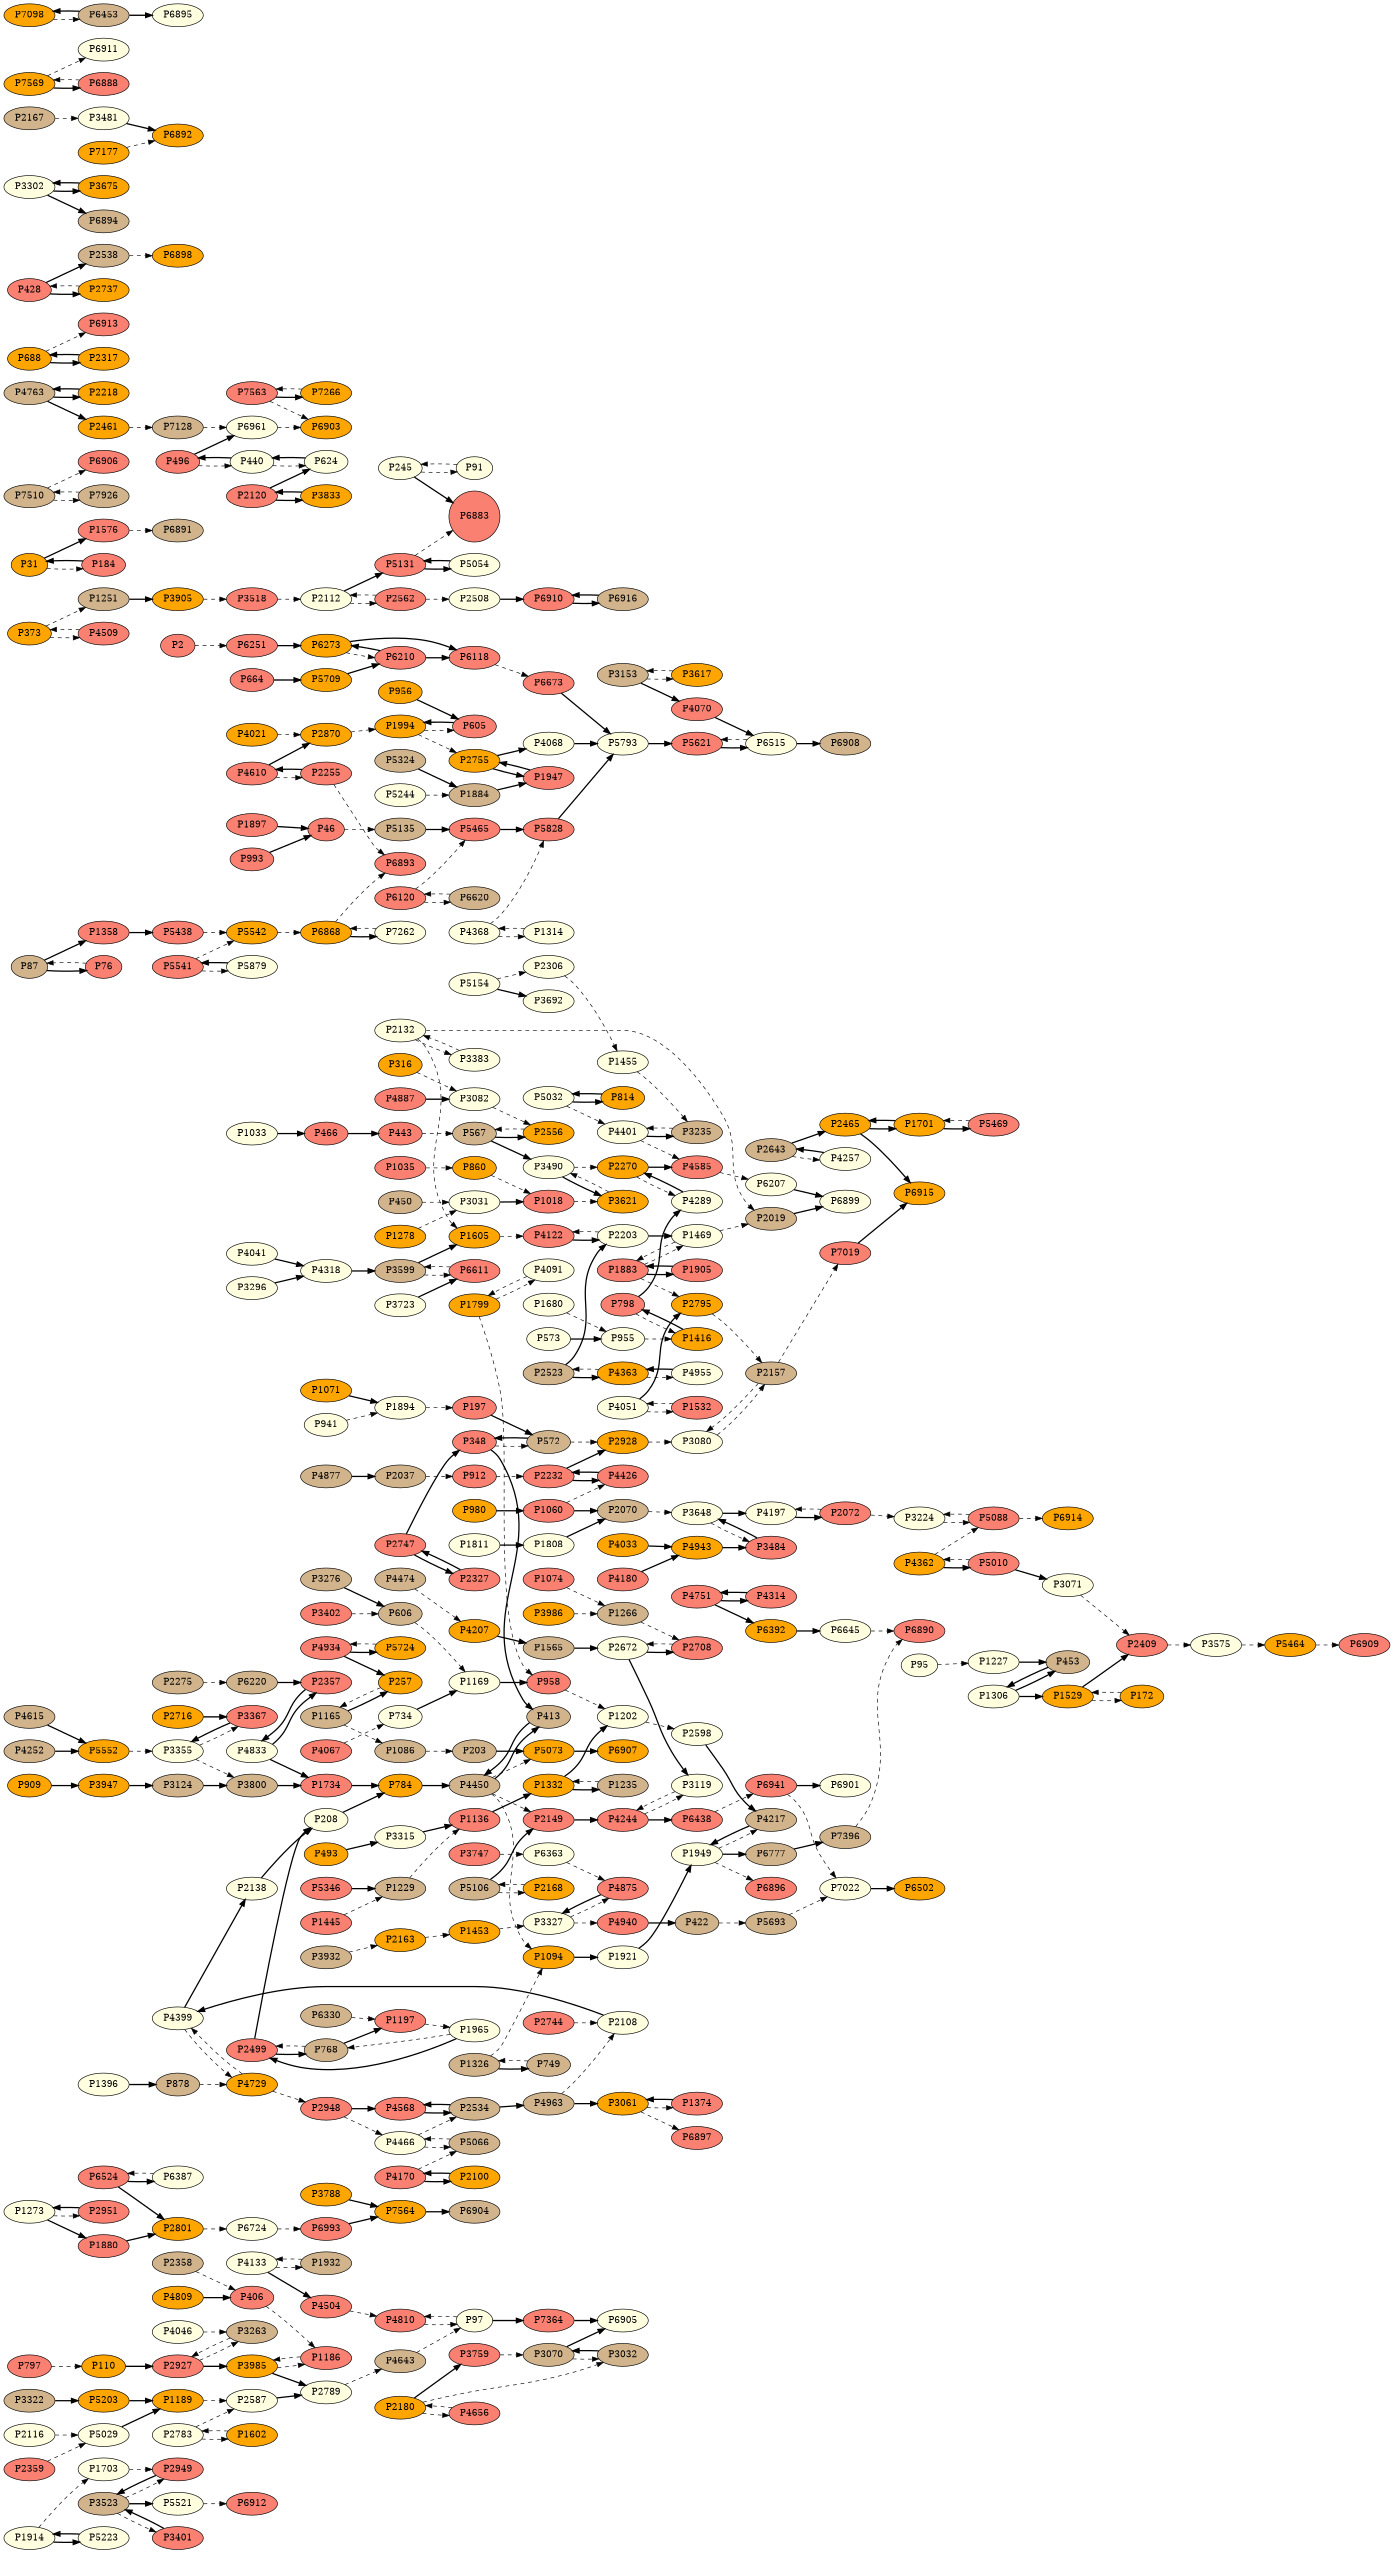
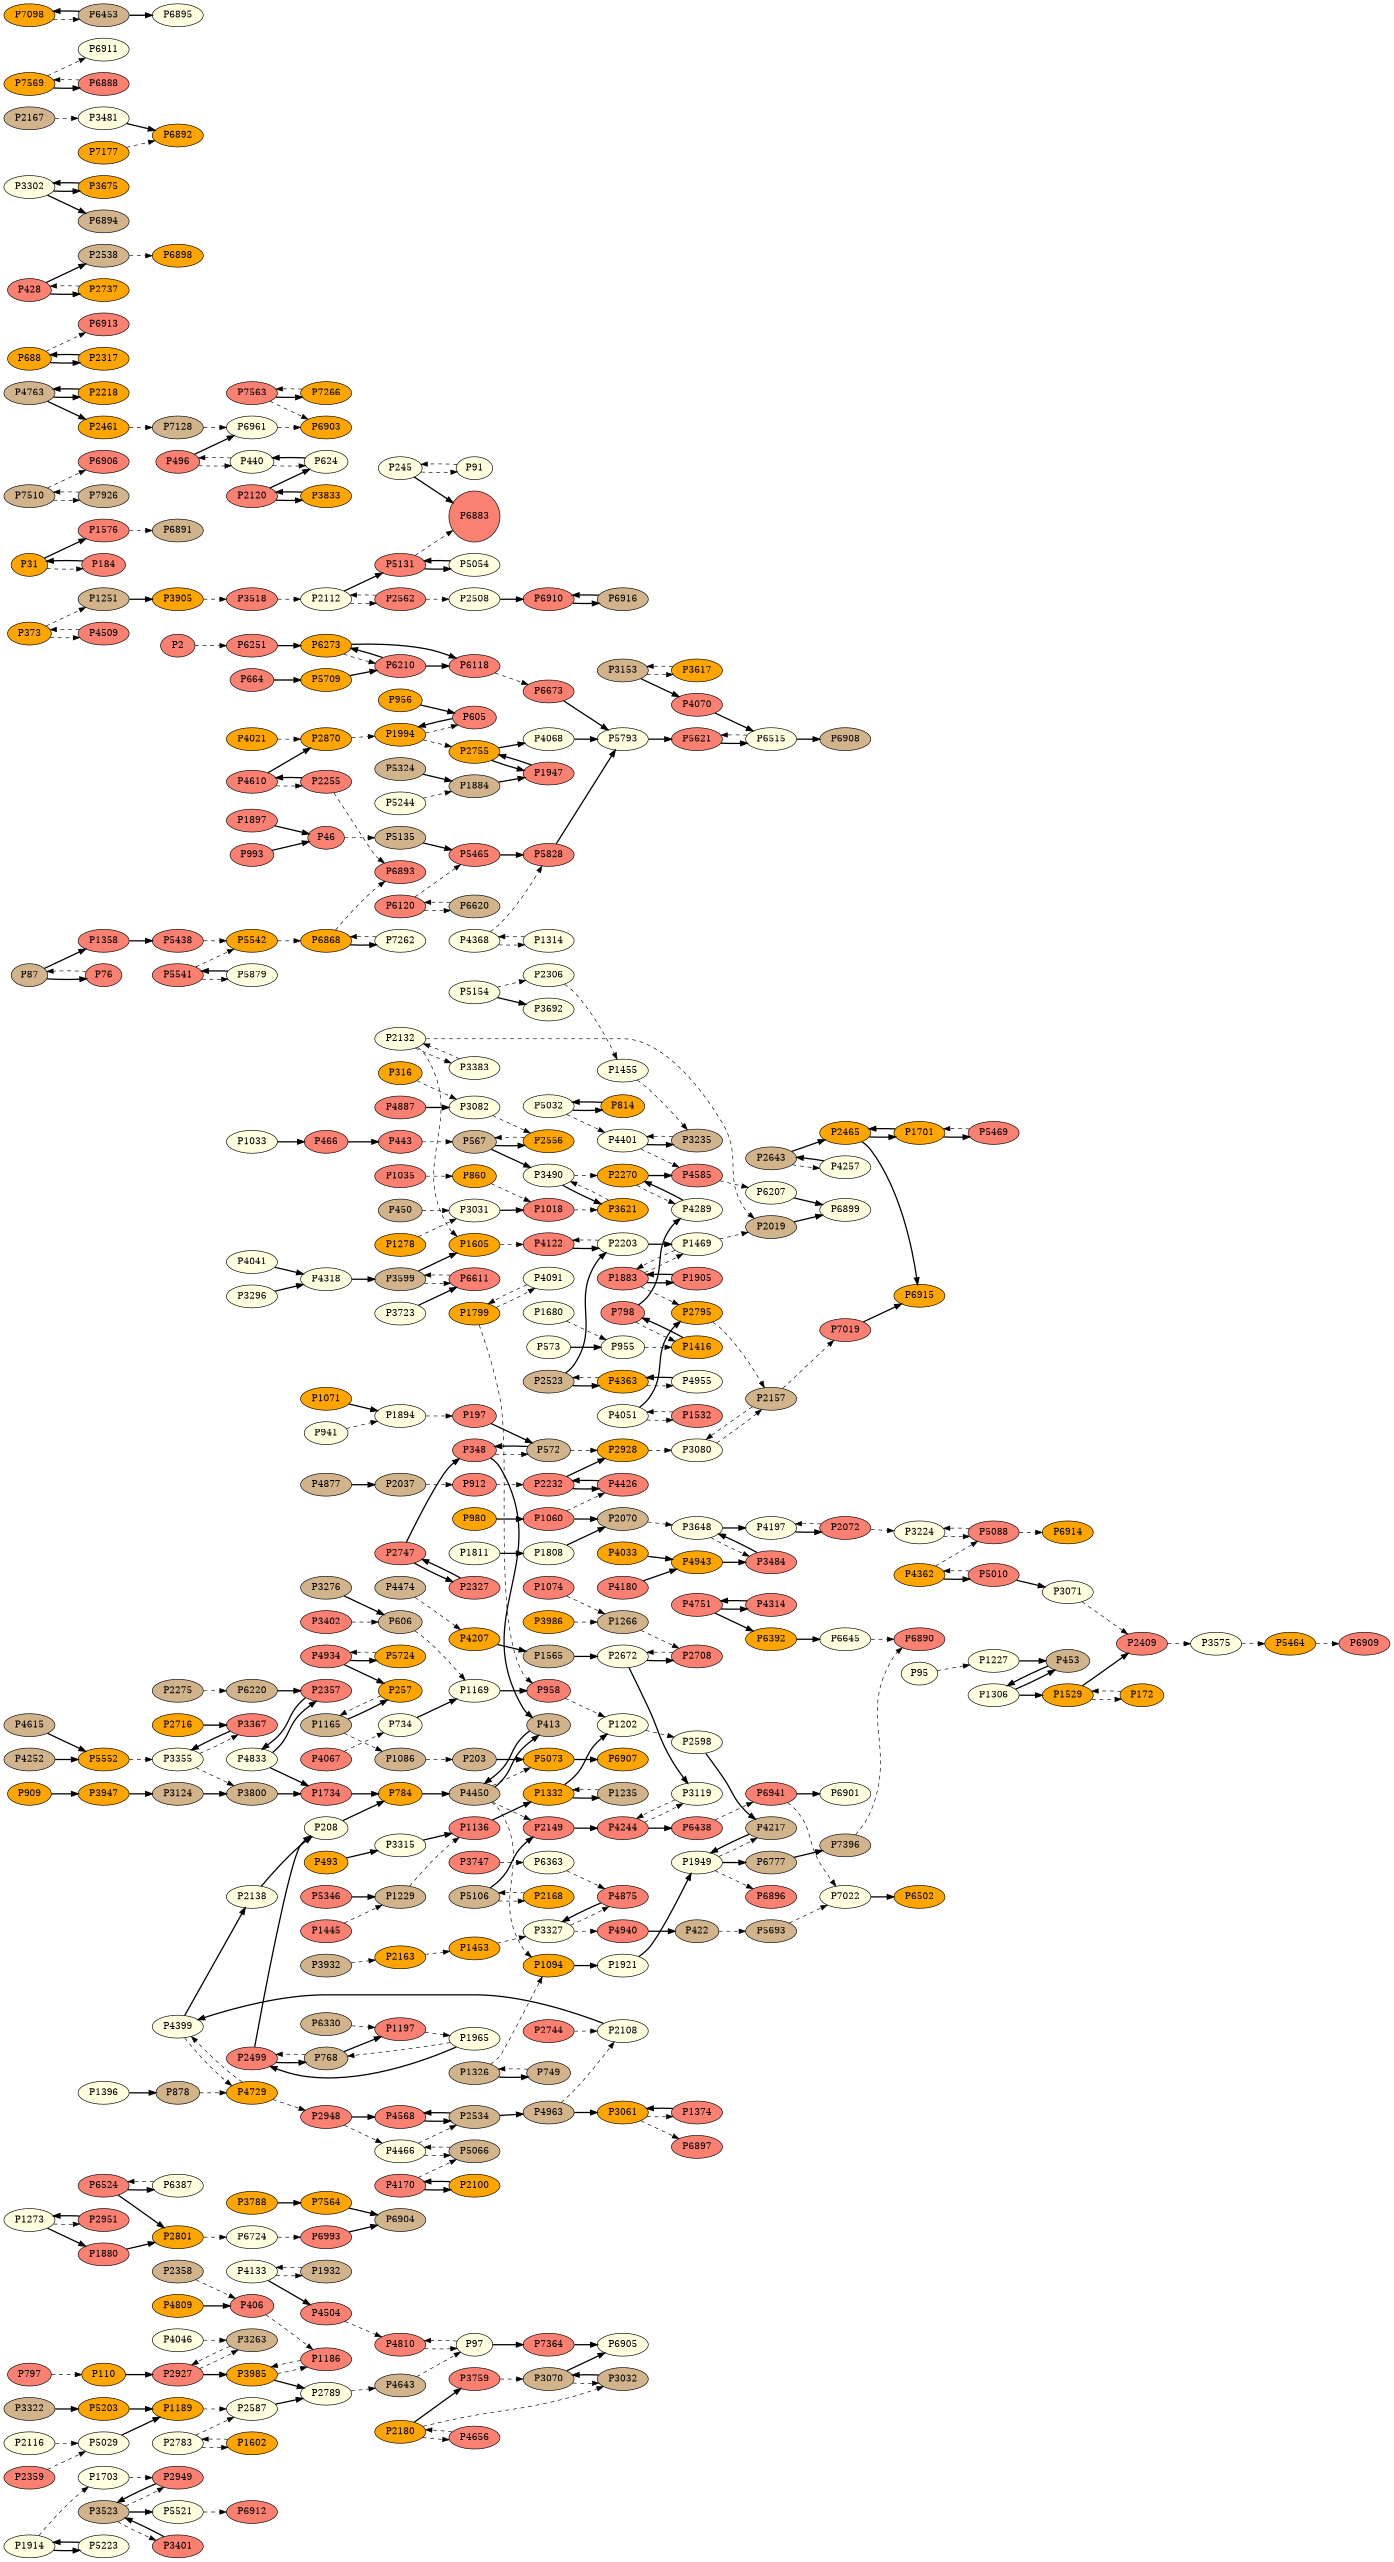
(218, 458) -> (218, 458)
(360, 2221) -> (360, 2229)
